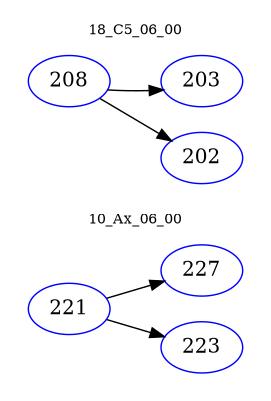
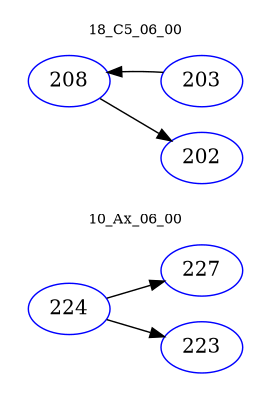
(128, 91) -> (143, 72)
(69, 309) -> (69, 309)
